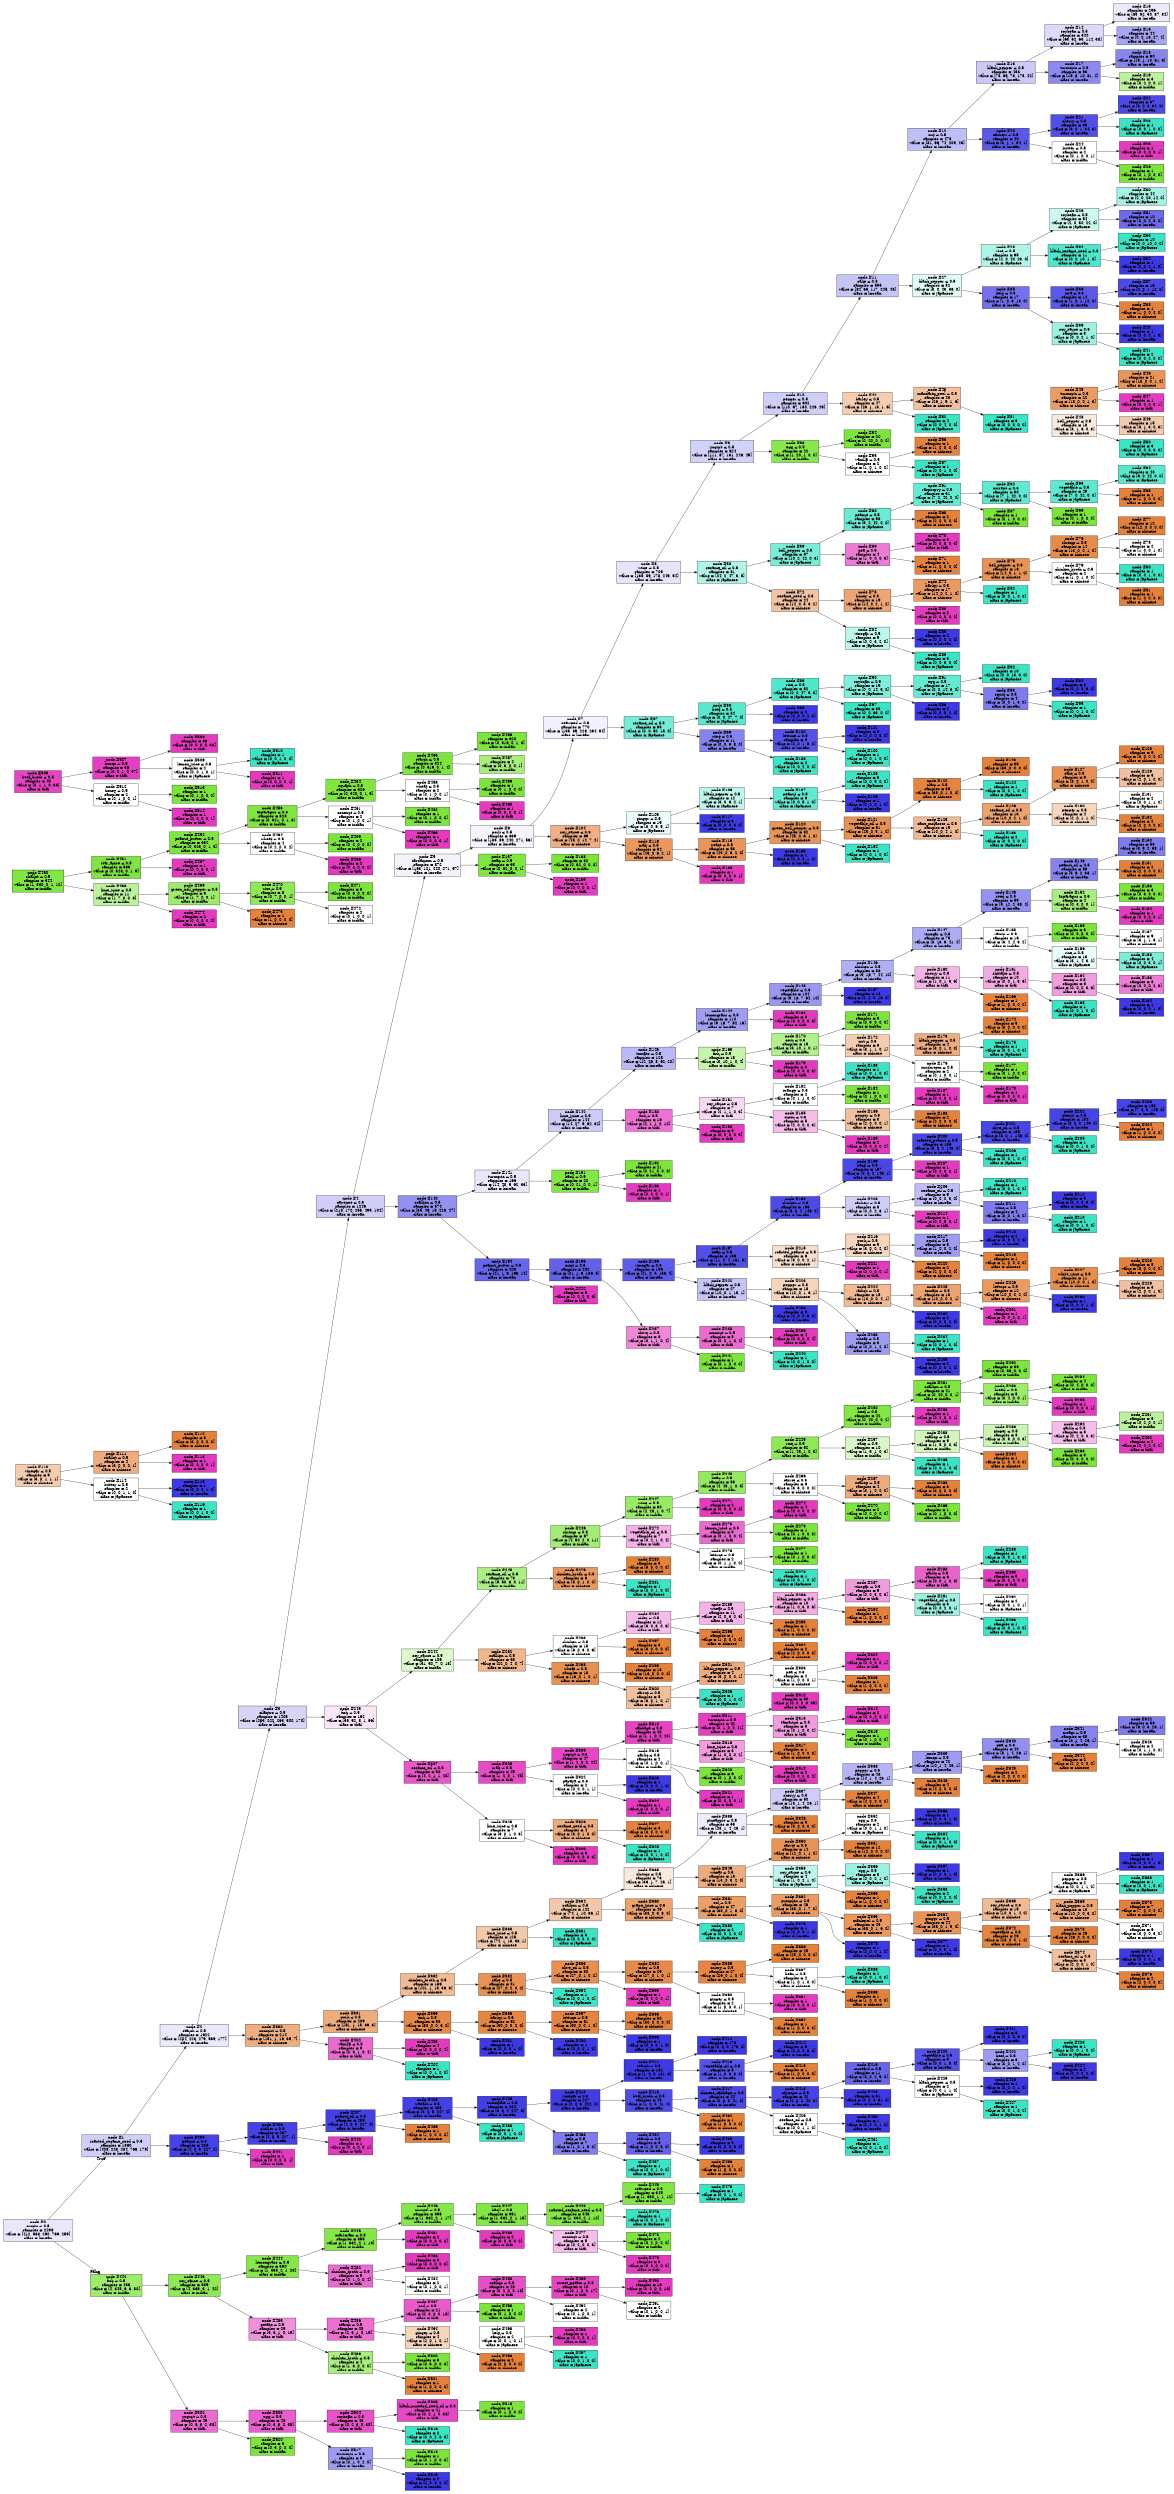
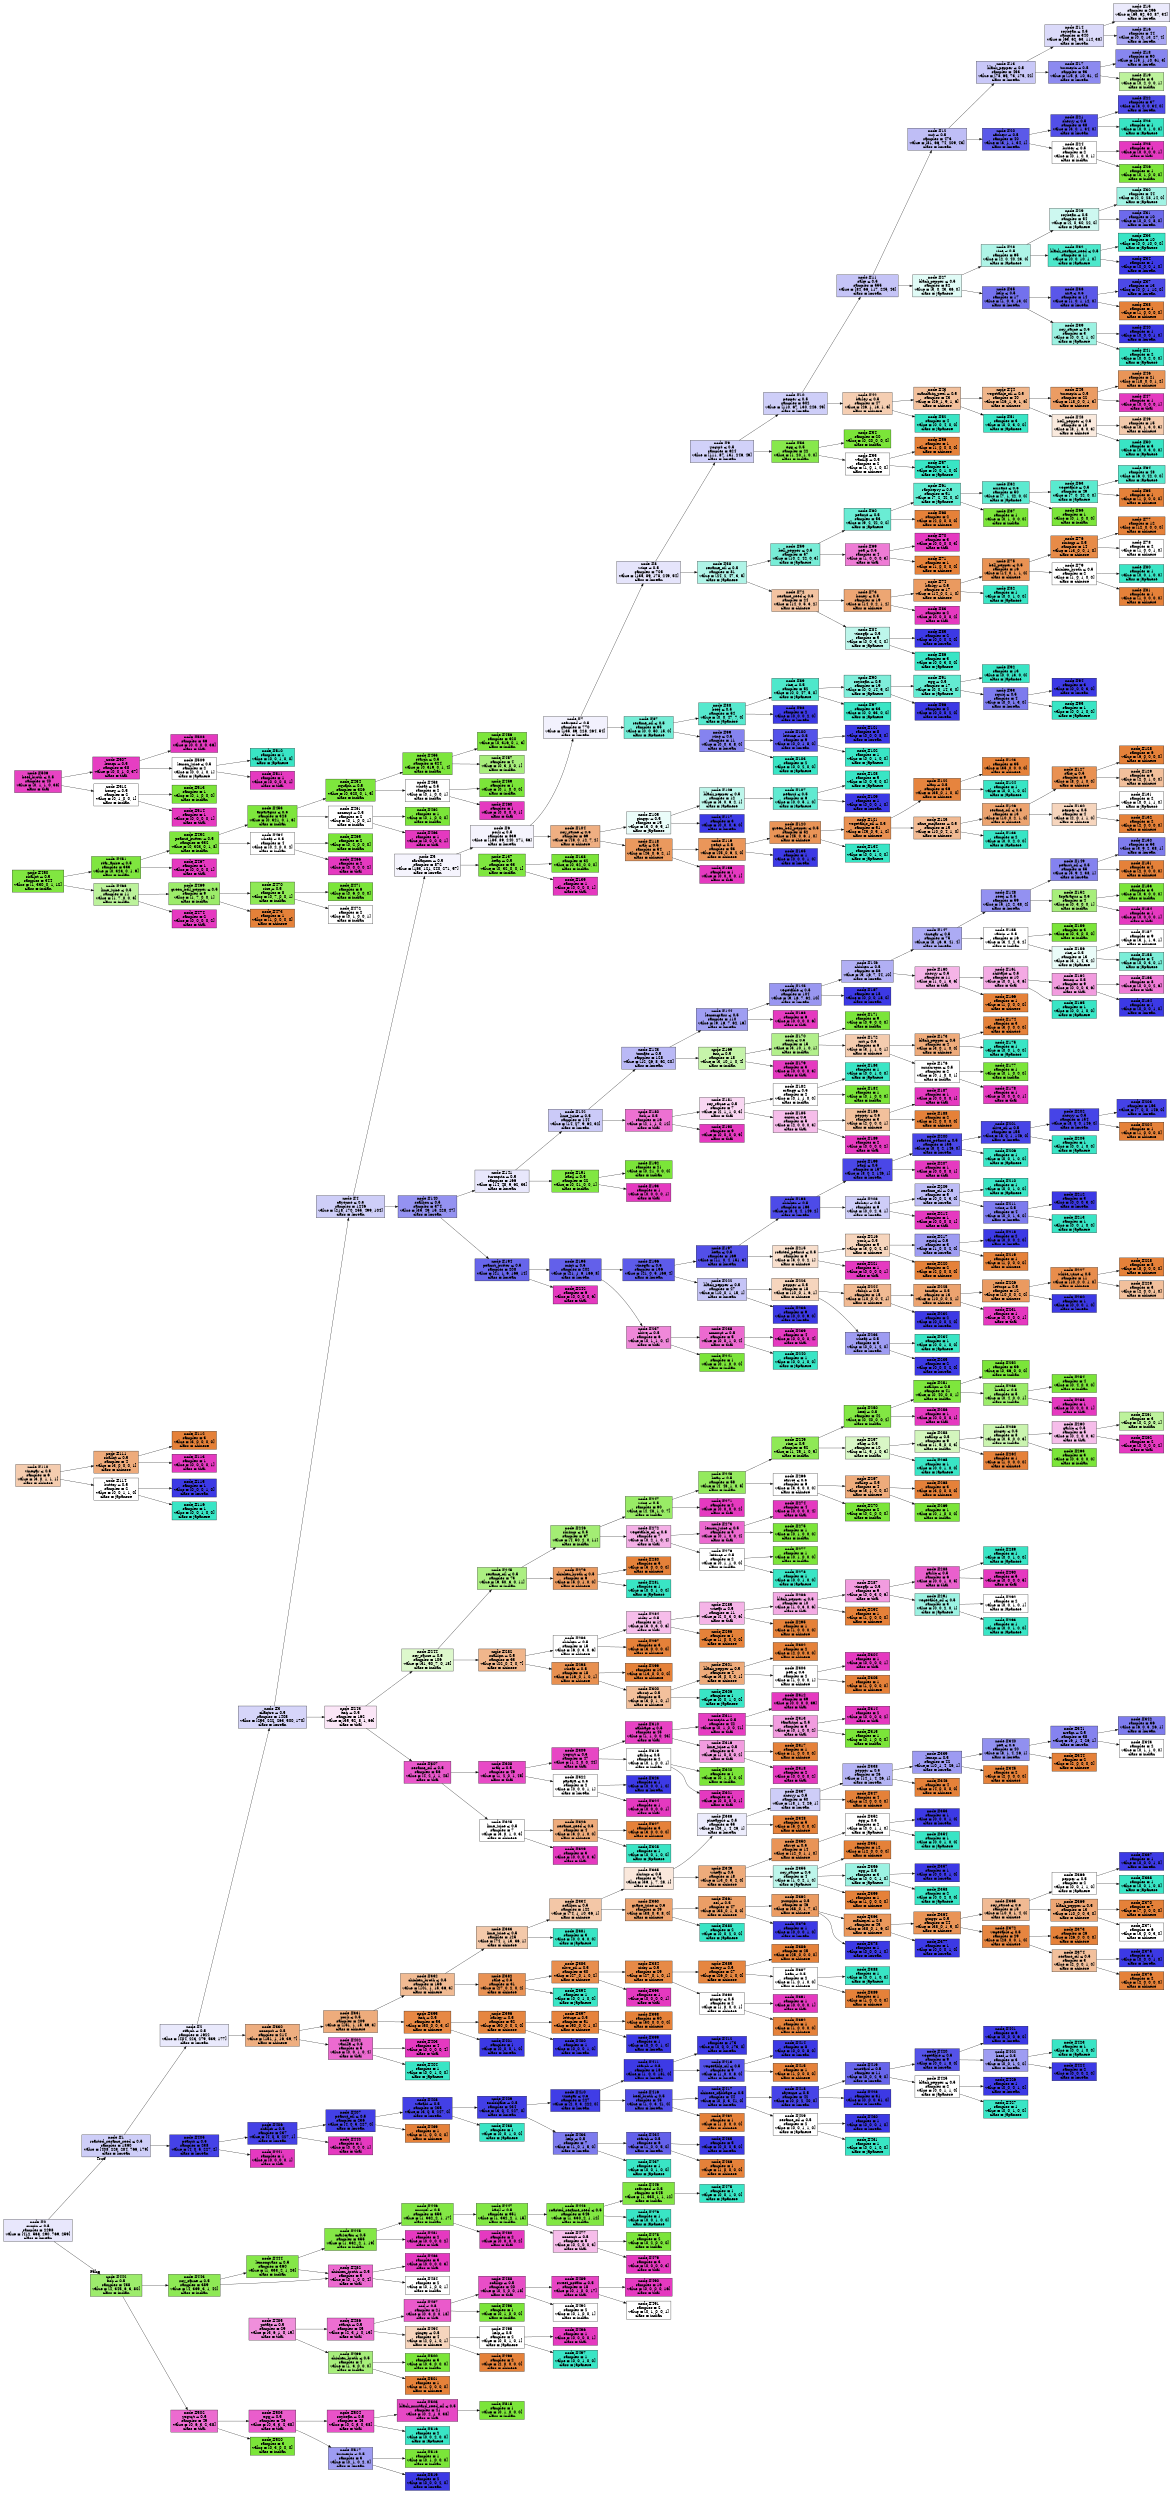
none -> (1006, 398)
(1107, 935) -> (1107, 948)
(722, 1774) -> (722, 1774)
(830, 1850) -> (830, 1864)
(232, 2307) -> (273, 2282)
none -> (463, 2337)
